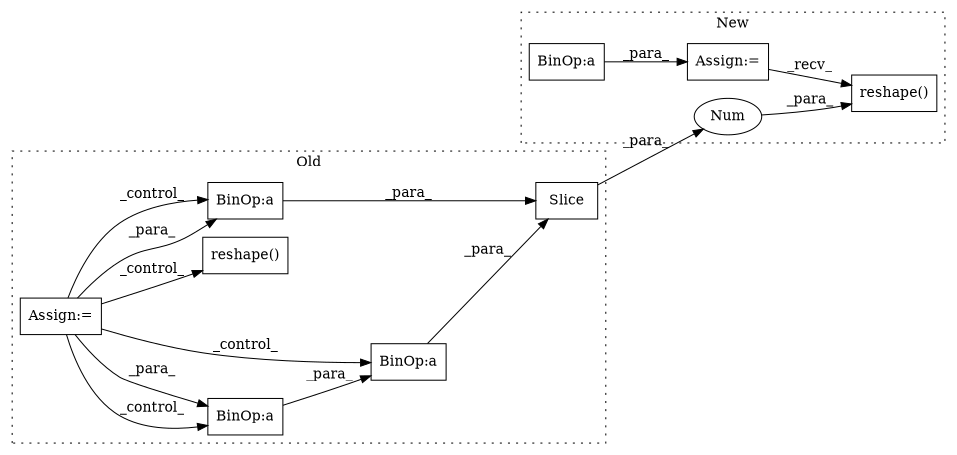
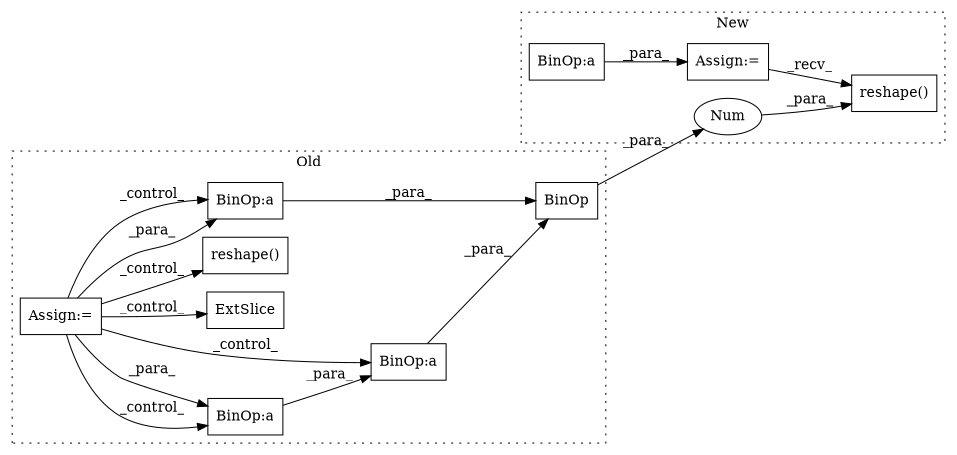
(567, 201) -> (567, 201)
none -> (245, 310)
